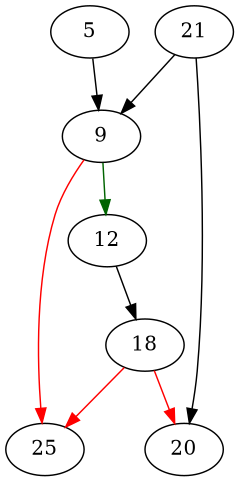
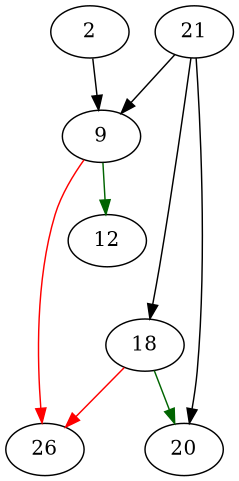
(90, 32) -> (90, 32)
(124, 286) -> (173, 181)
(162, 390) -> (162, 390)
(45, 450) -> (45, 450)
